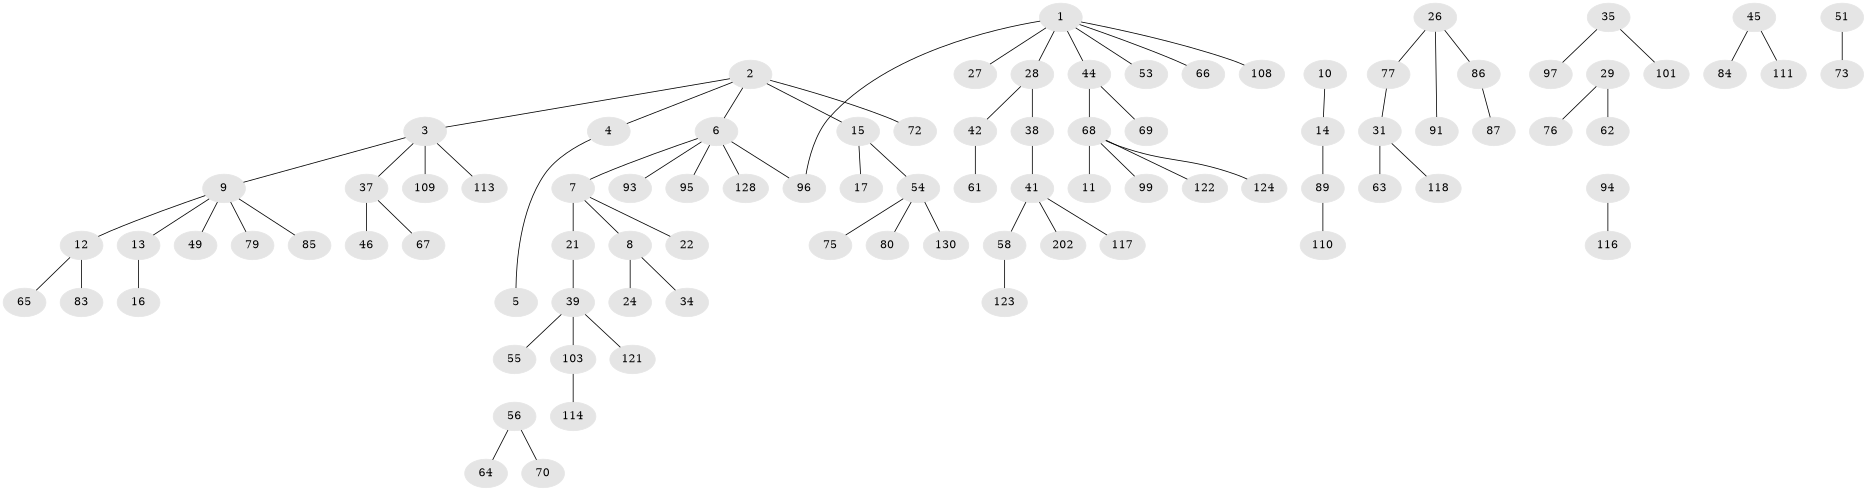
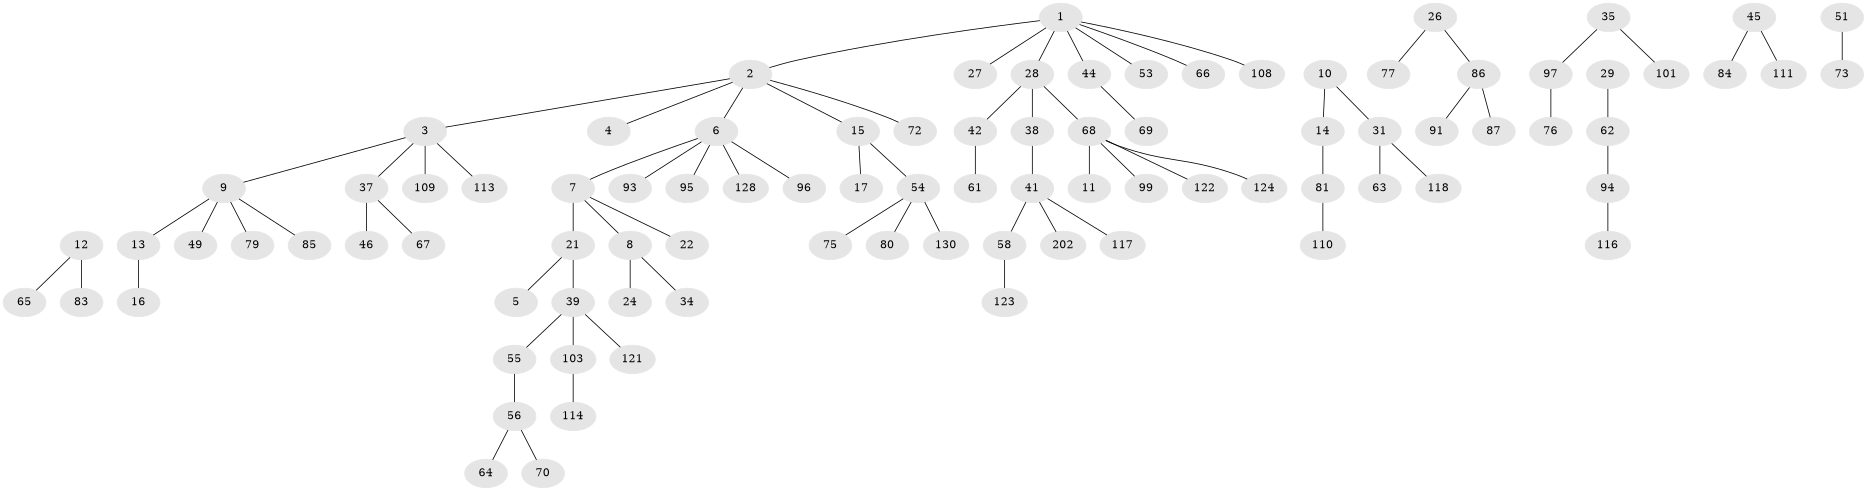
(899, 66) -> (904, 40)
(1436, 74) -> (1458, 103)
(1089, 103) -> (1061, 103)
(1384, 103) -> (1353, 103)
(1579, 103) -> (1551, 103)
none -> (1608, 160)
(1323, 188) -> (1323, 188)
(531, 201) -> (545, 274)
(151, 215) -> none
none -> (515, 388)
